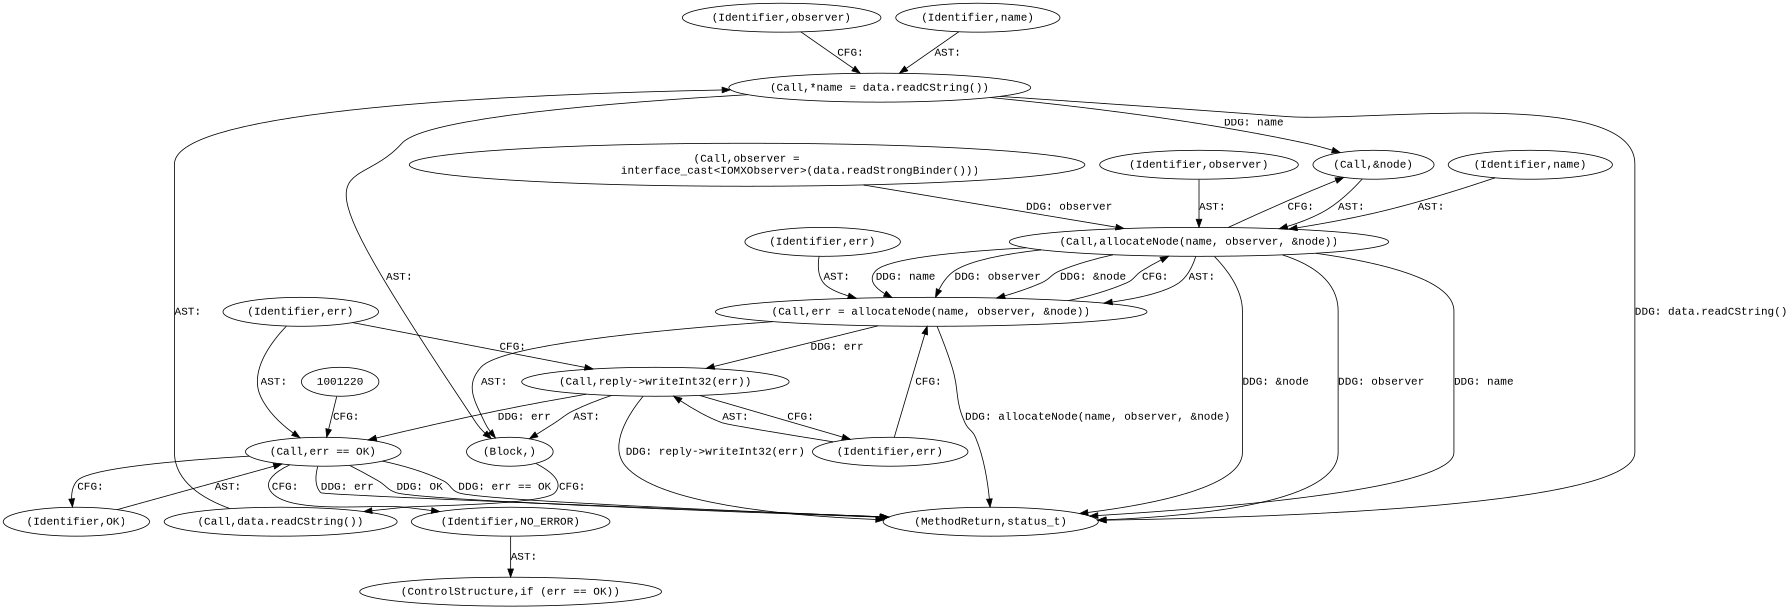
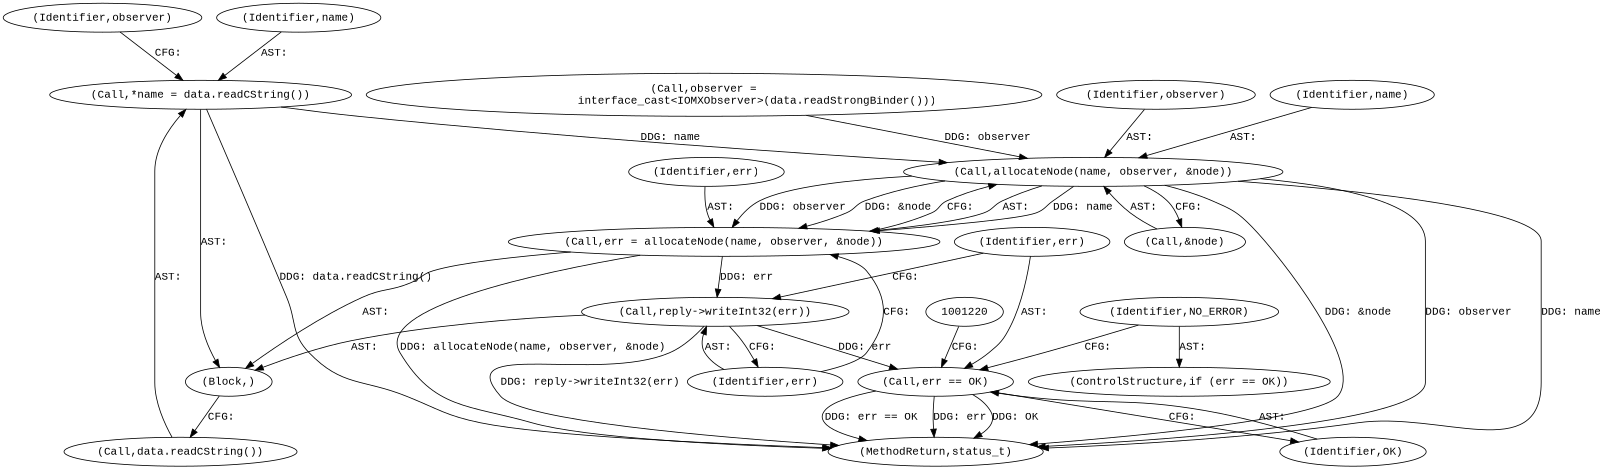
(1162, 118) -> (610, 139)
(331, 507) -> (1063, 347)
